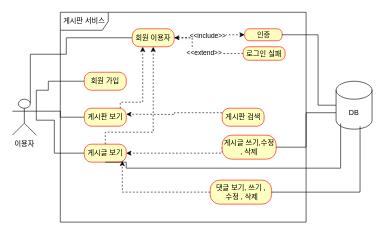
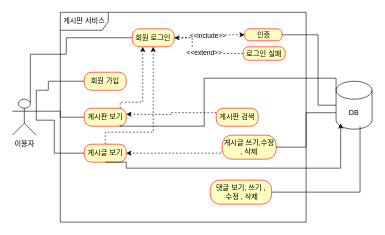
(153, 38) -> (153, 38)
none -> (208, 78)
(243, 117) -> (237, 117)
(341, 127) -> (341, 128)
(122, 166) -> none
